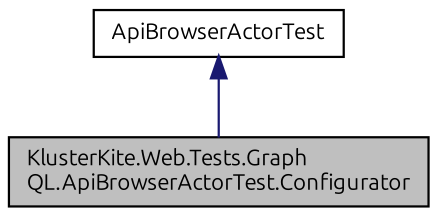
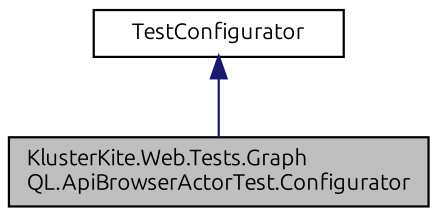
(219, 33) -> (219, 33)
